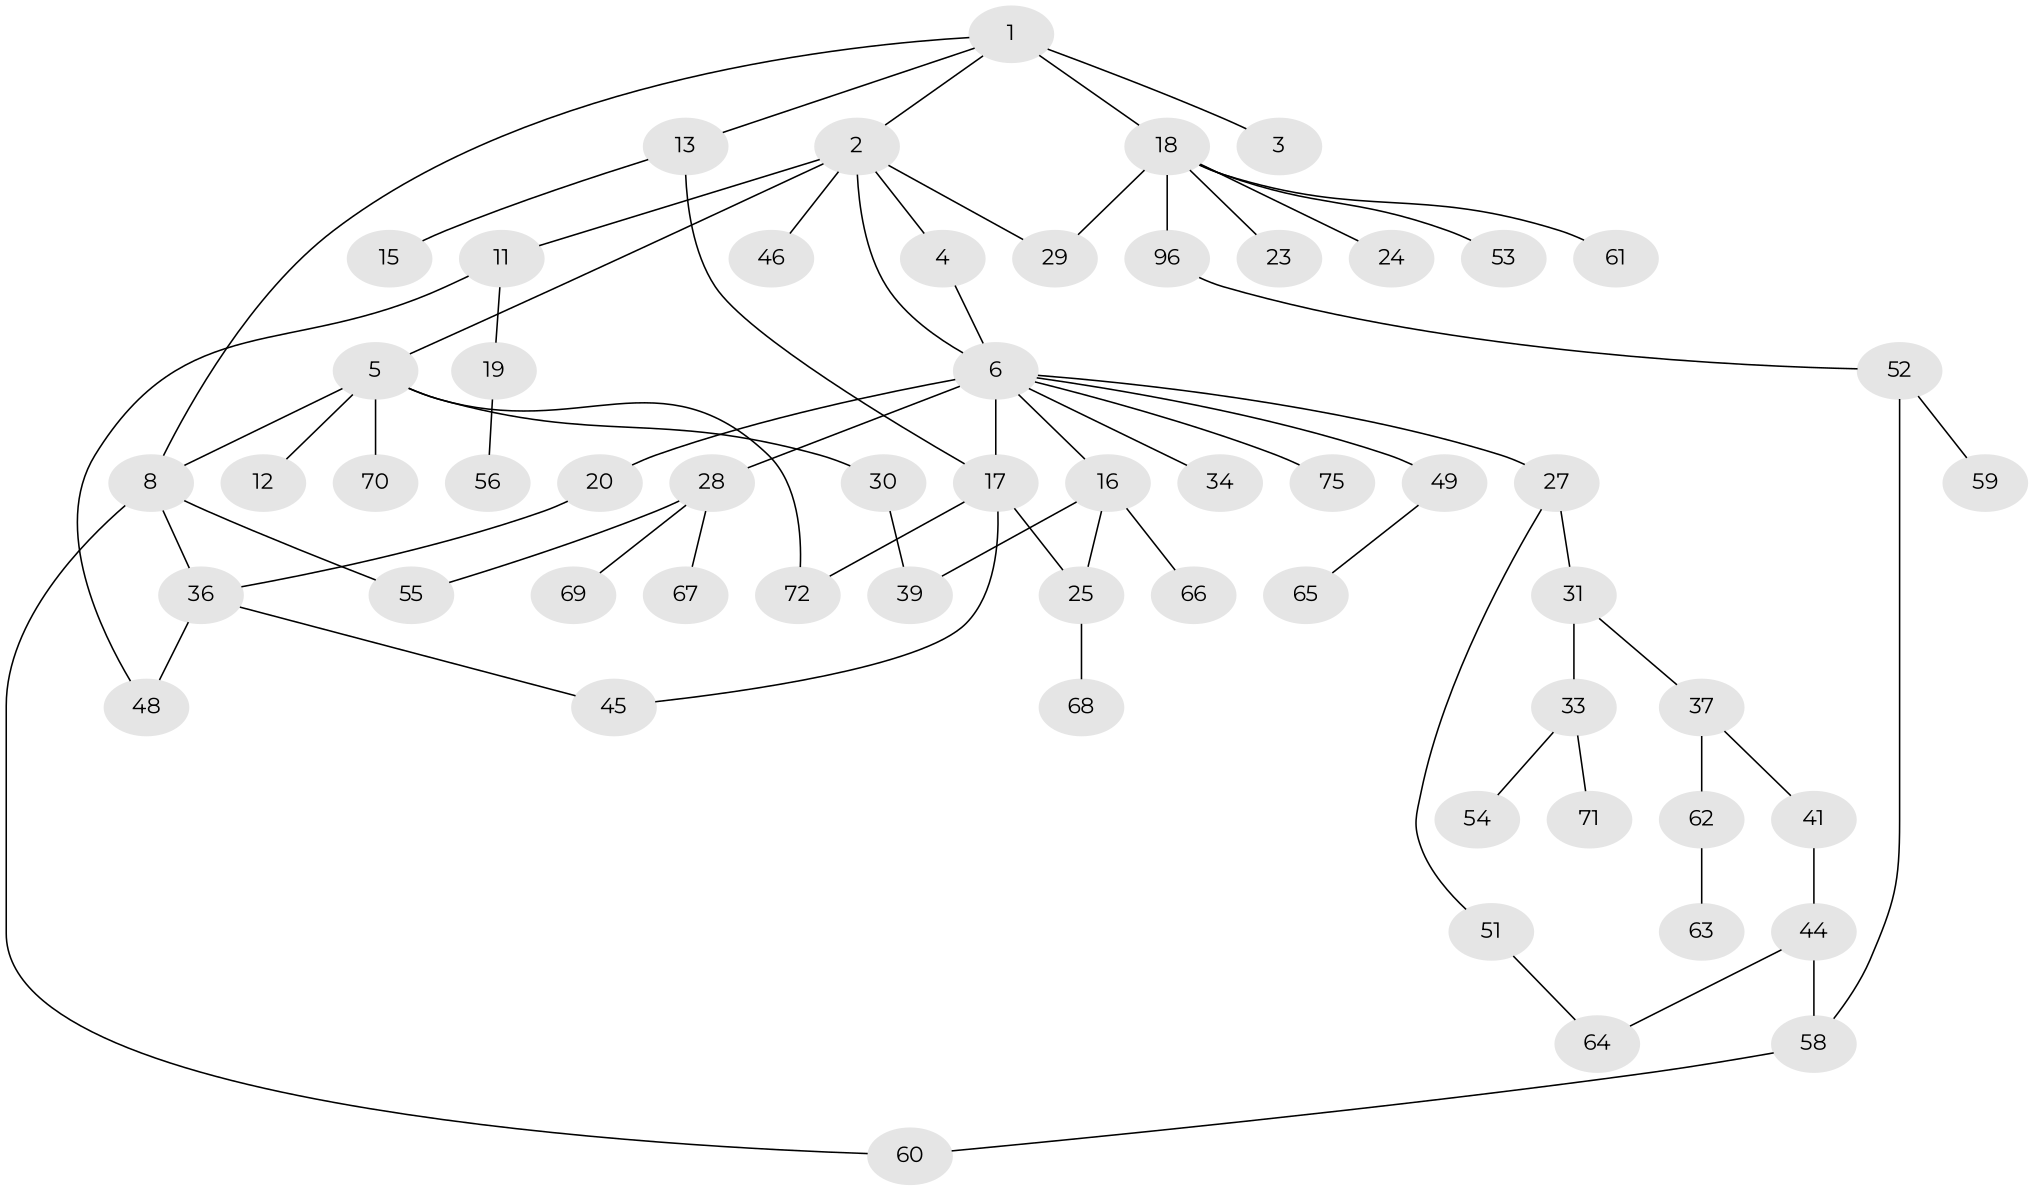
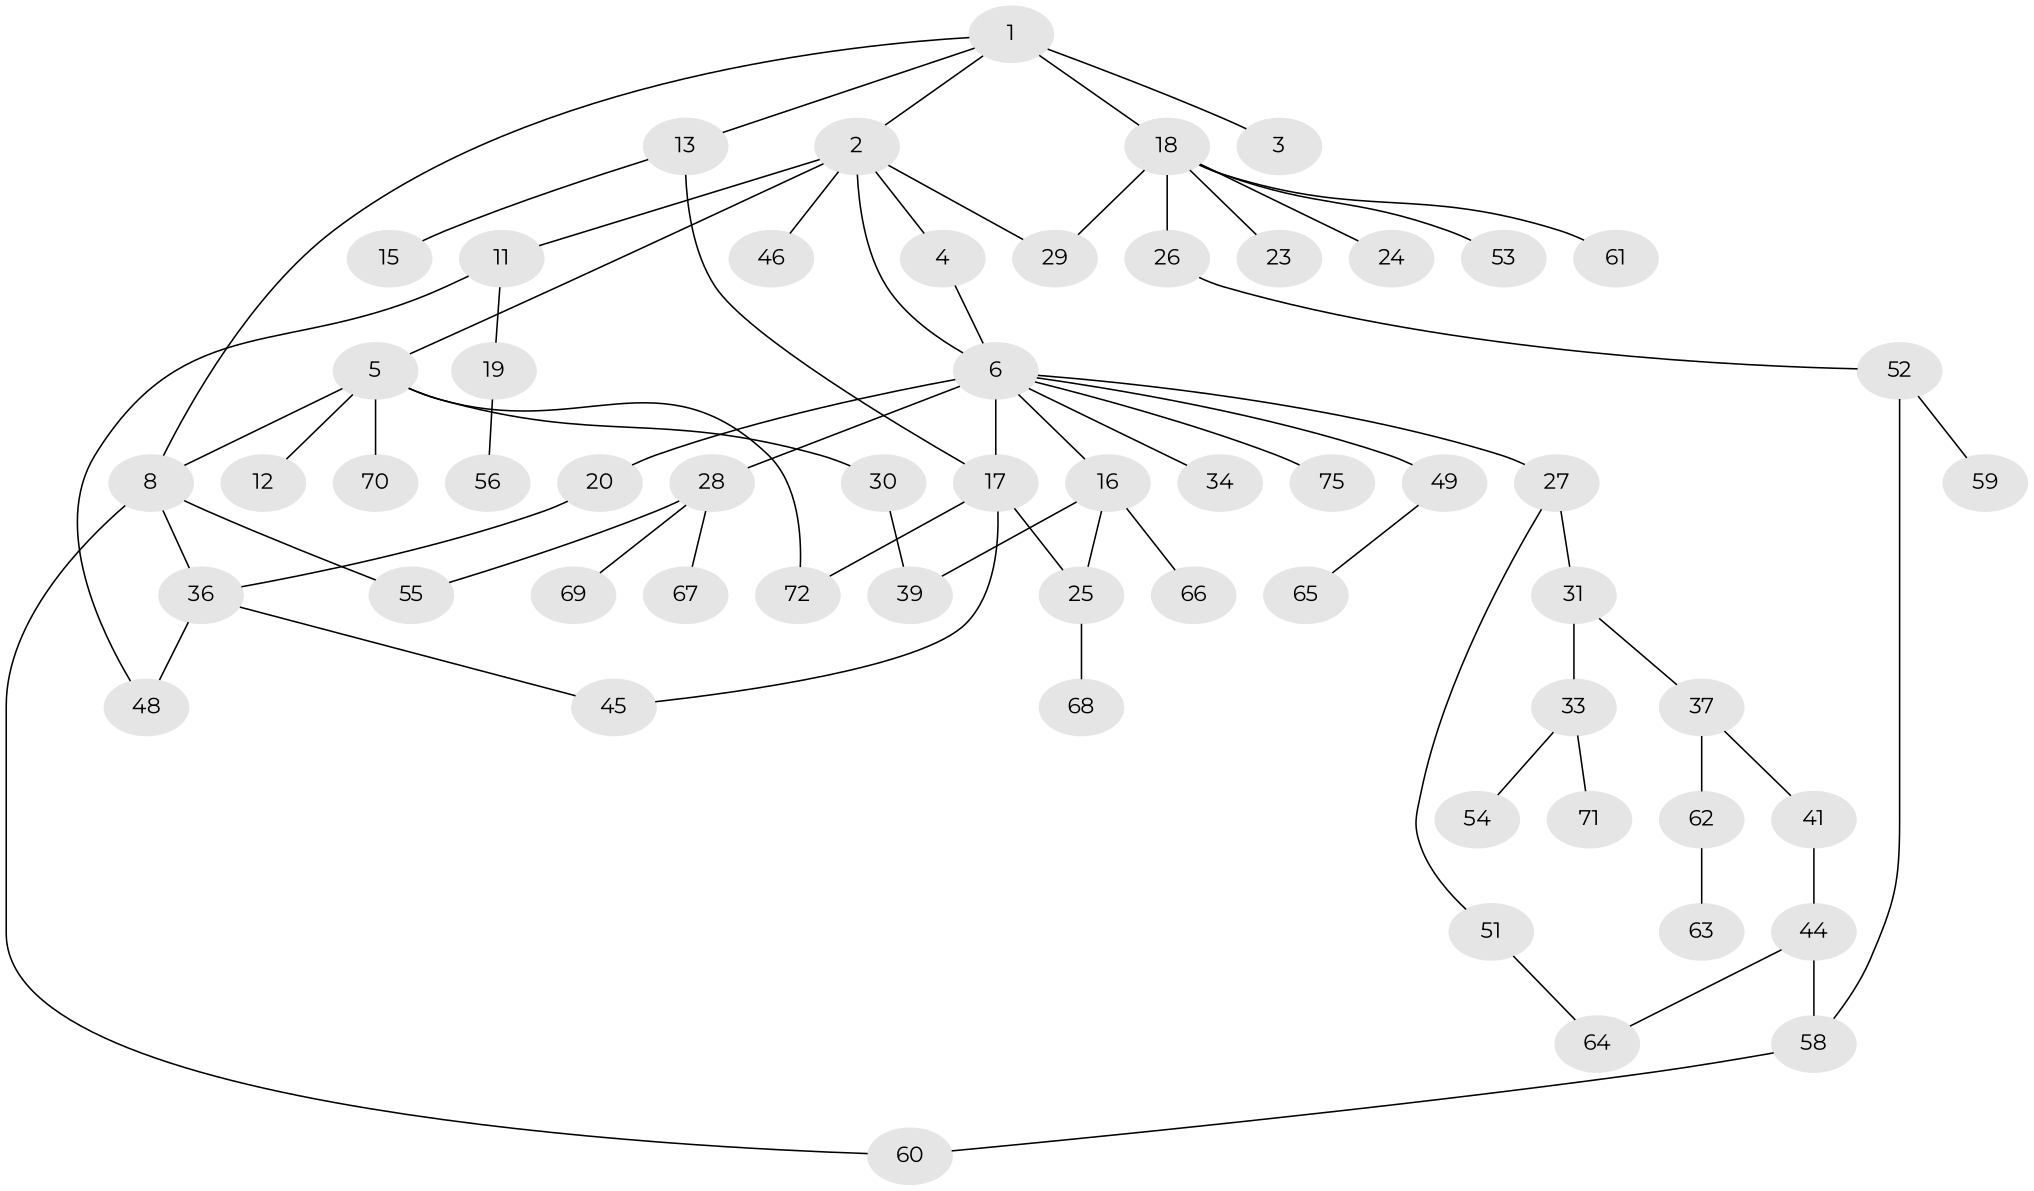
(1167, 259) -> (1167, 259)
